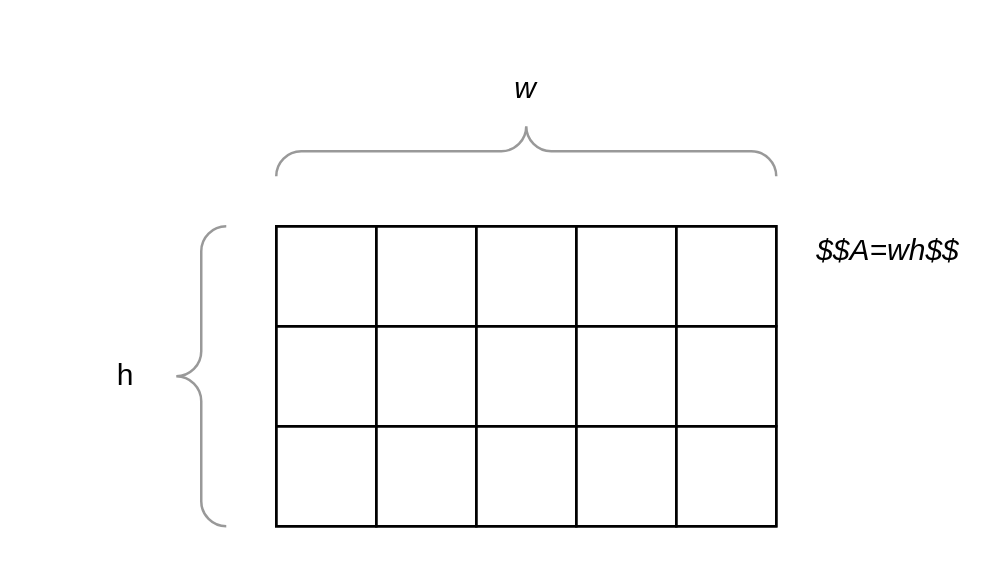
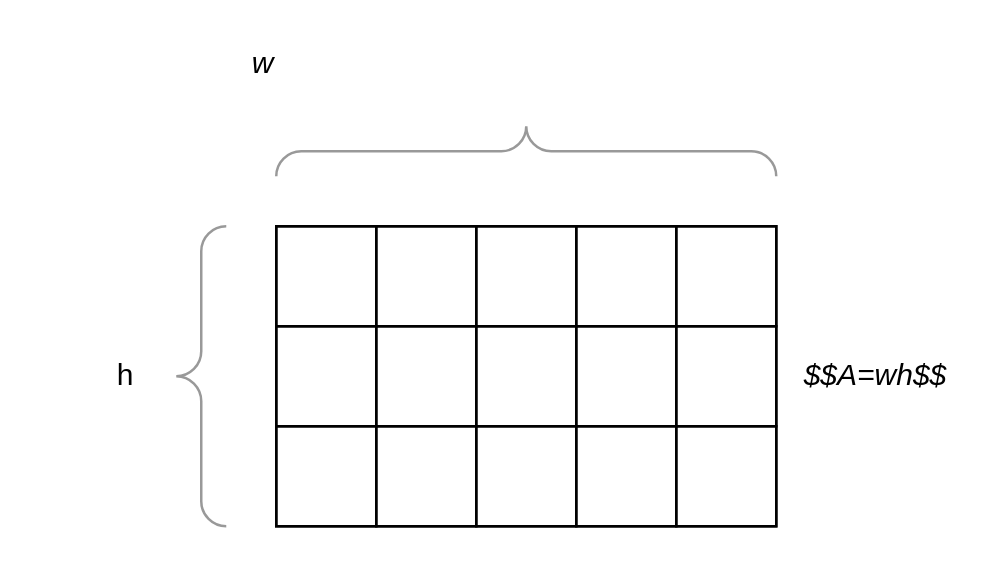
(526, 89) -> (264, 64)
(889, 251) -> (876, 376)
